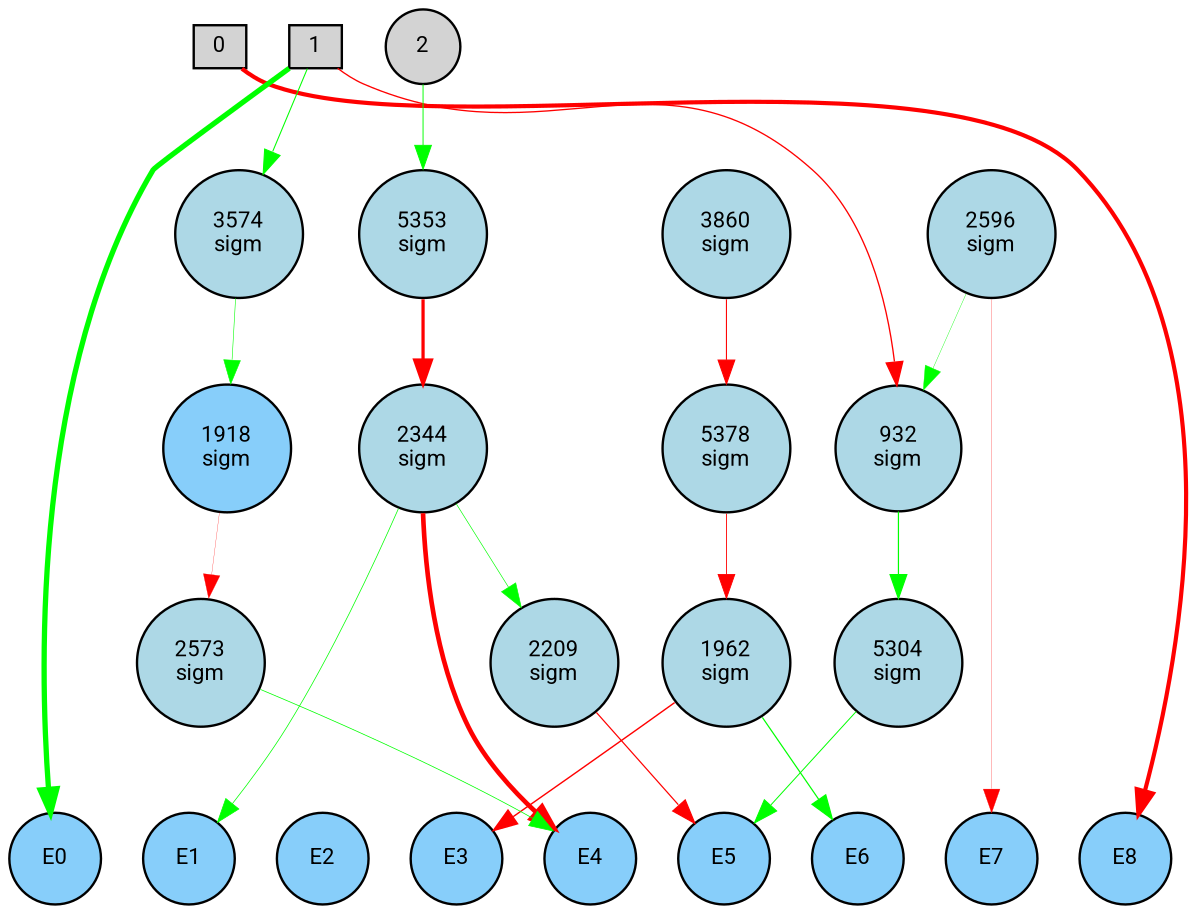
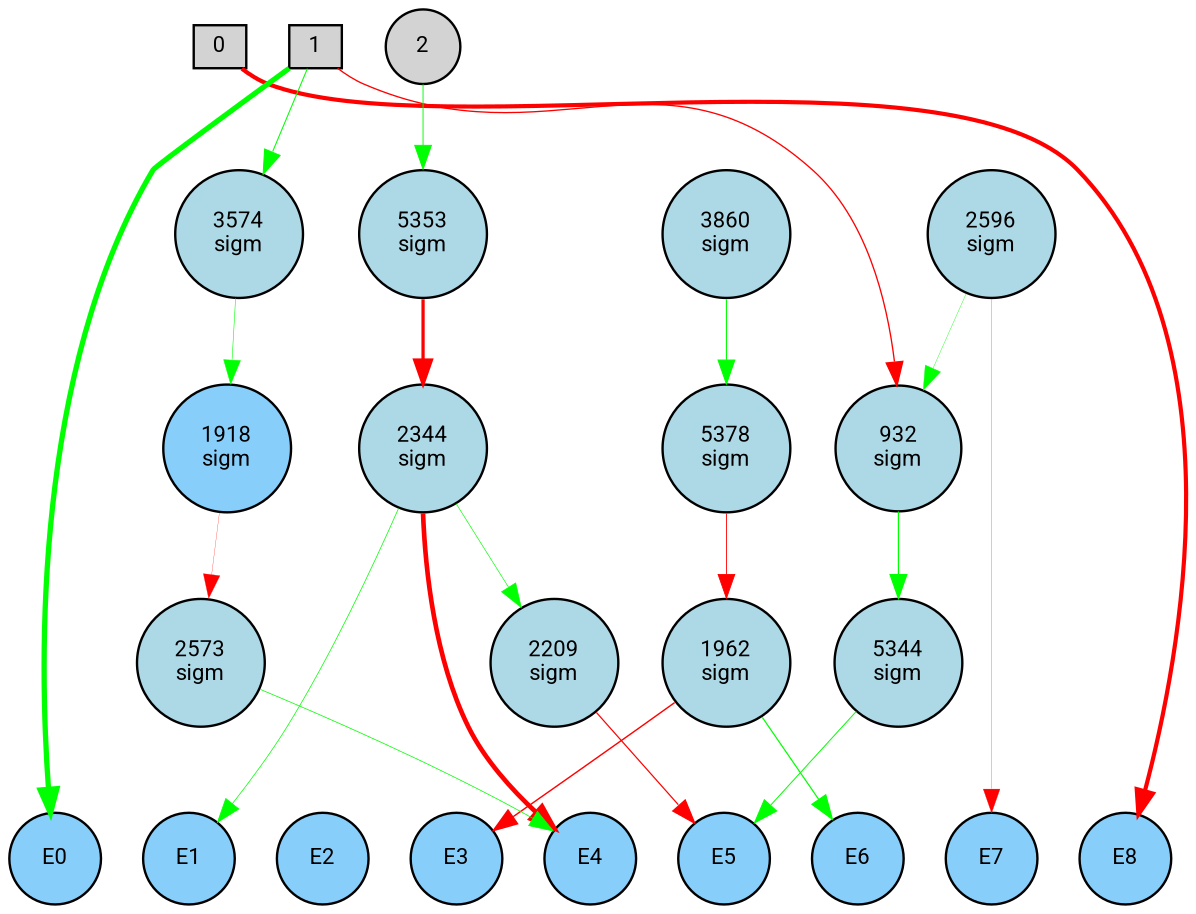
(726, 330) -> (726, 330)
(898, 663) -> (898, 663)
